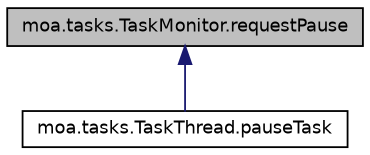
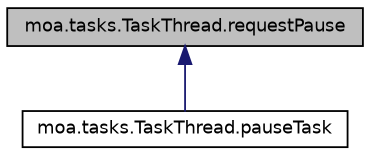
(185, 27) -> (185, 27)
